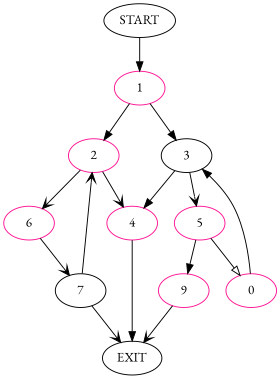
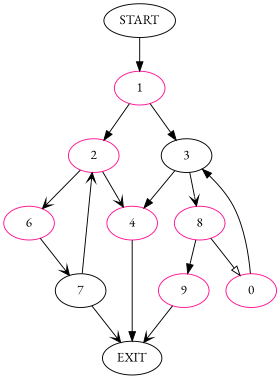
(200, 223) -> (200, 223)
